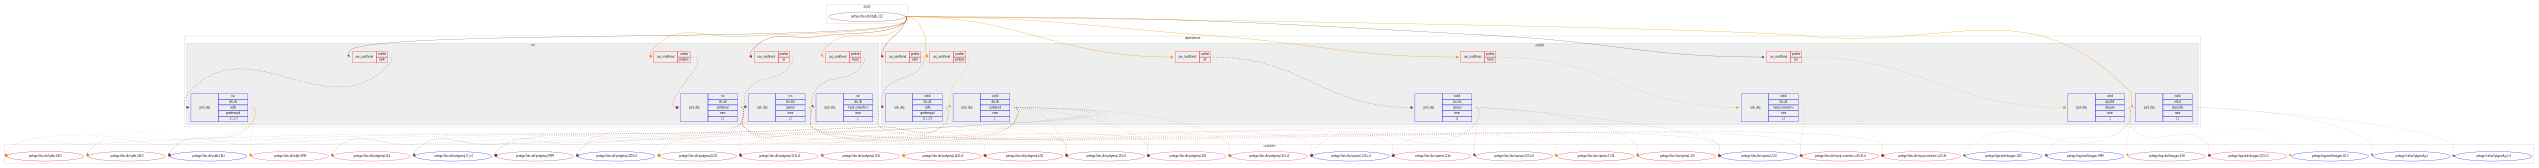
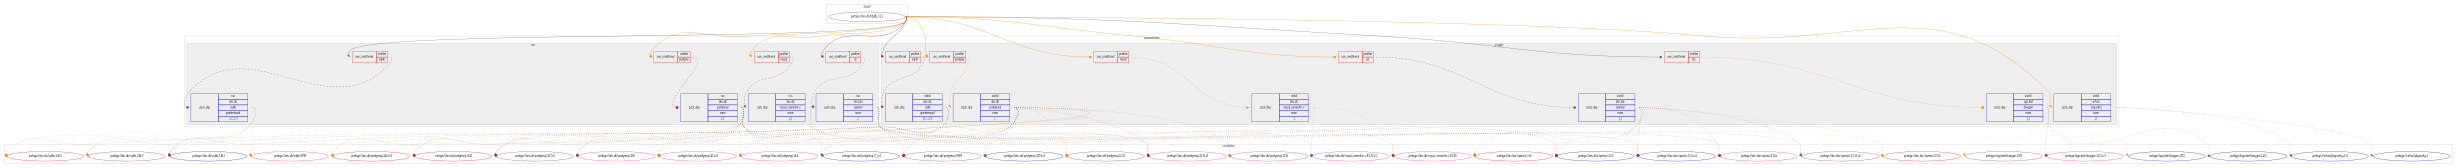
(1841, 156) -> (1351, 156)
(2085, 156) -> none
